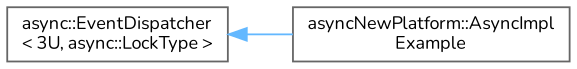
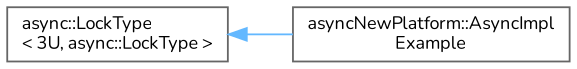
(118, 34) -> (118, 34)
